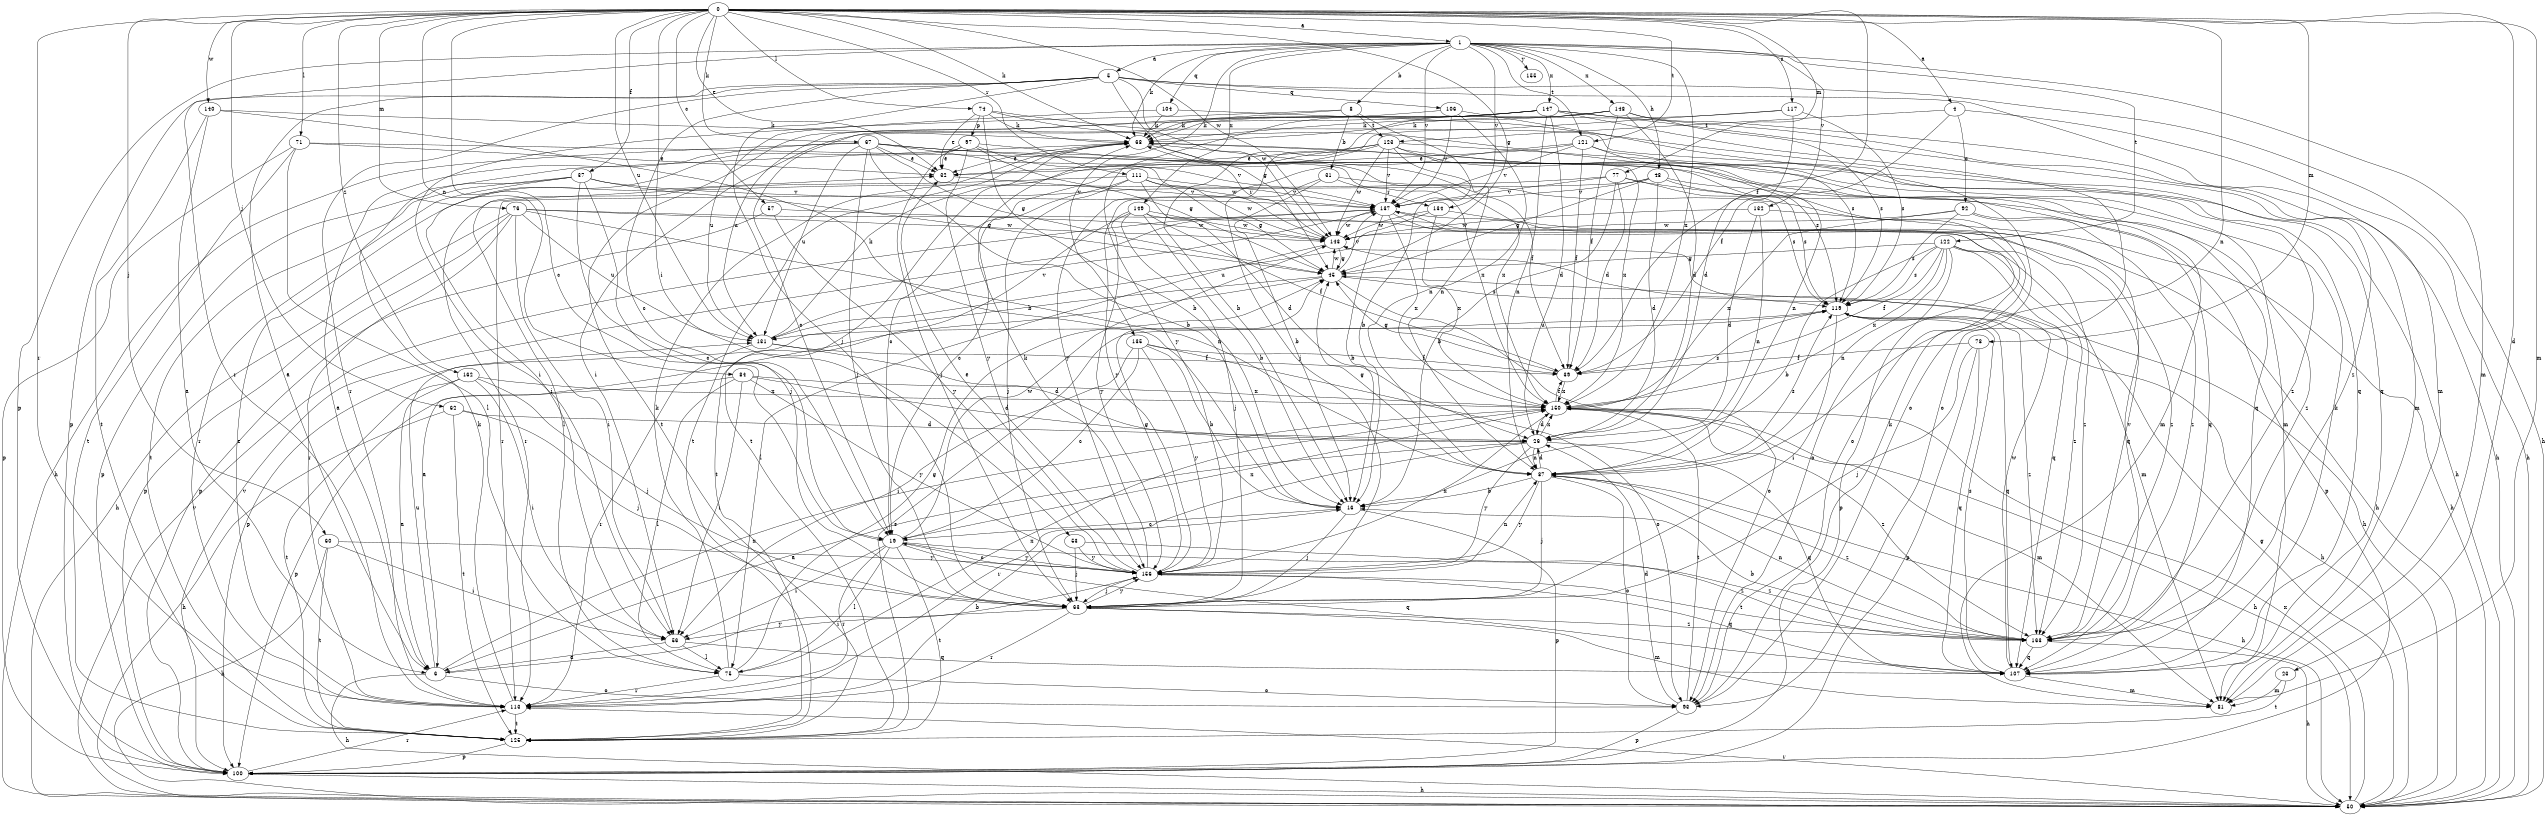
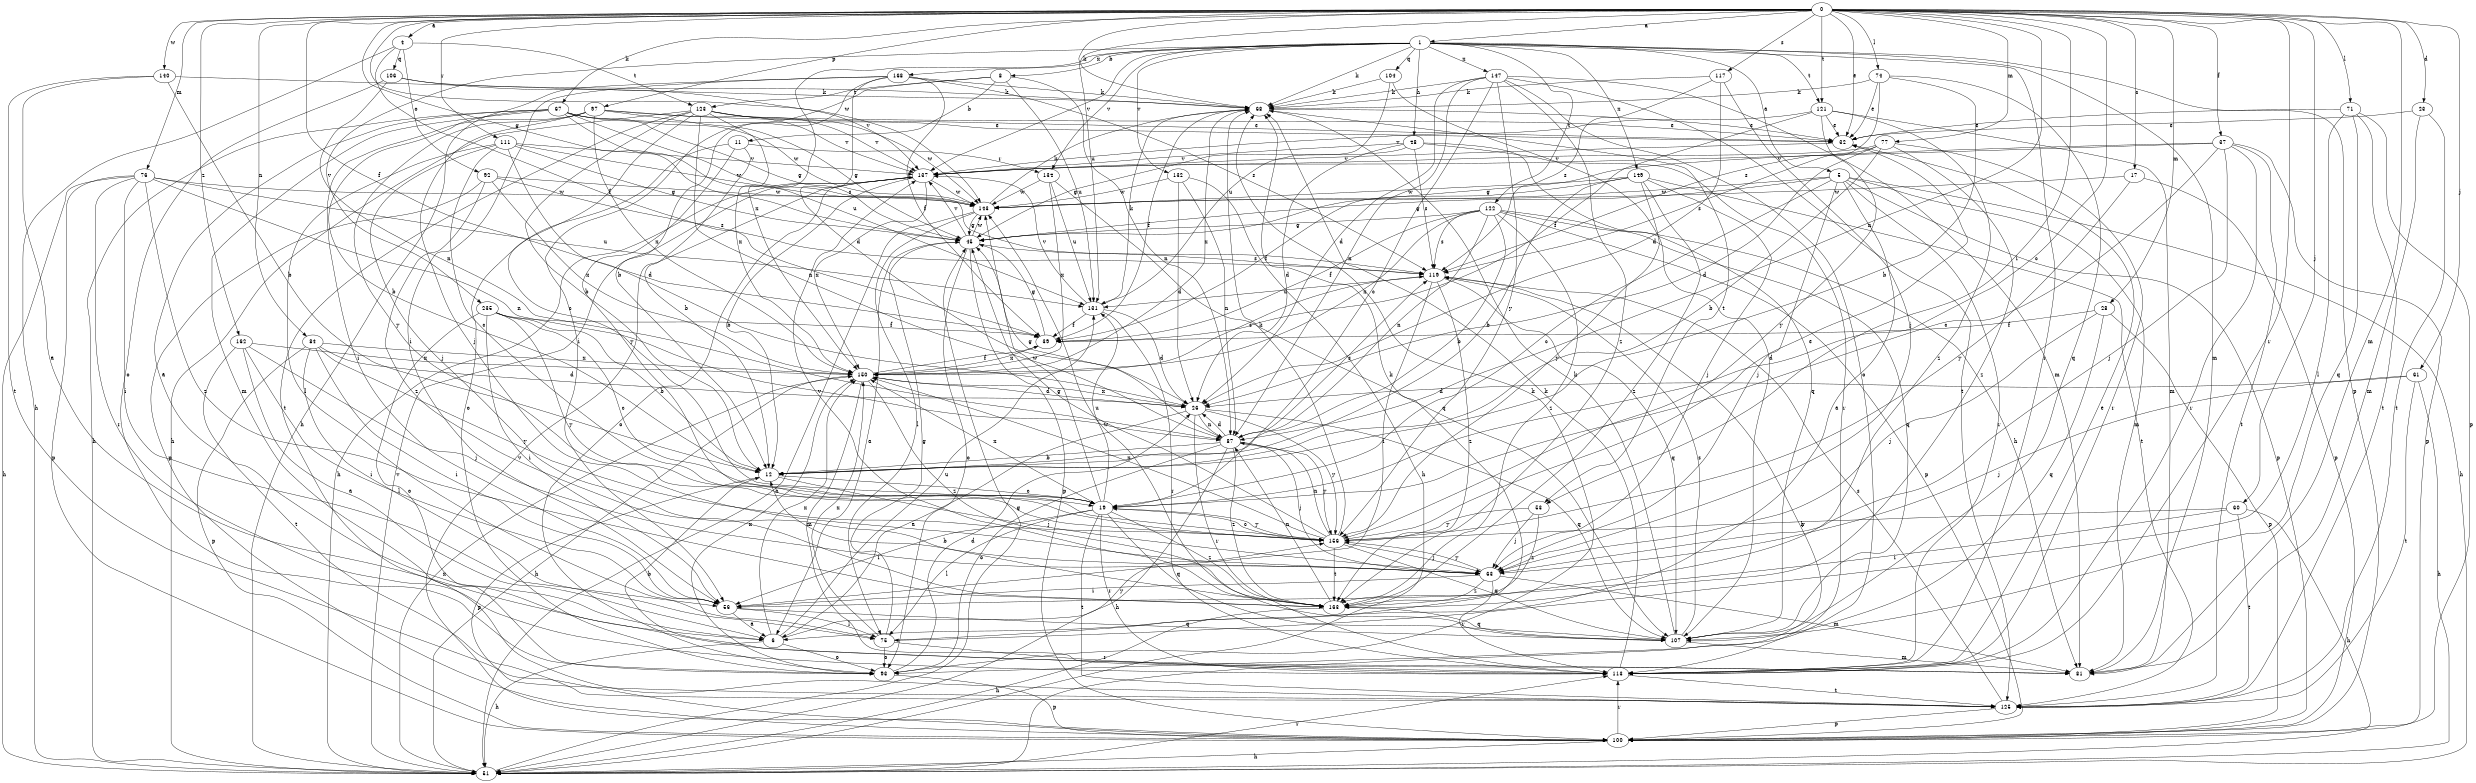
(1532, 76) -> none
(1278, 94) -> (398, 58)
(1620, 109) -> (898, 76)
(976, 124) -> (1024, 27)
none -> (2148, 124)
(1329, 176) -> (738, 142)
(1251, 192) -> (1056, 159)
(771, 209) -> (2134, 176)
(1604, 275) -> (1561, 312)
(1137, 342) -> (487, 309)
(1979, 342) -> (2105, 309)
(2382, 392) -> (1771, 358)
none -> (1093, 405)
(453, 408) -> (2417, 375)
(871, 435) -> none
(688, 453) -> (1687, 169)
(2144, 475) -> (2016, 442)
(1351, 508) -> (769, 475)
(1699, 558) -> (751, 525)
(1575, 576) -> (1254, 558)
(2350, 807) -> (486, 774)
